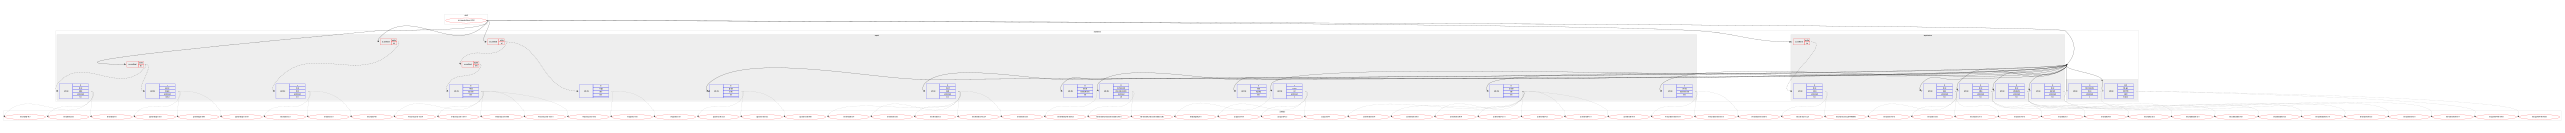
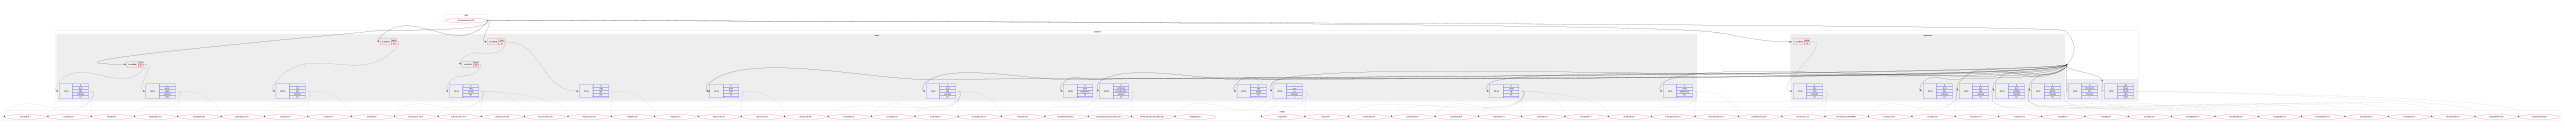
(1239, 117) -> none
